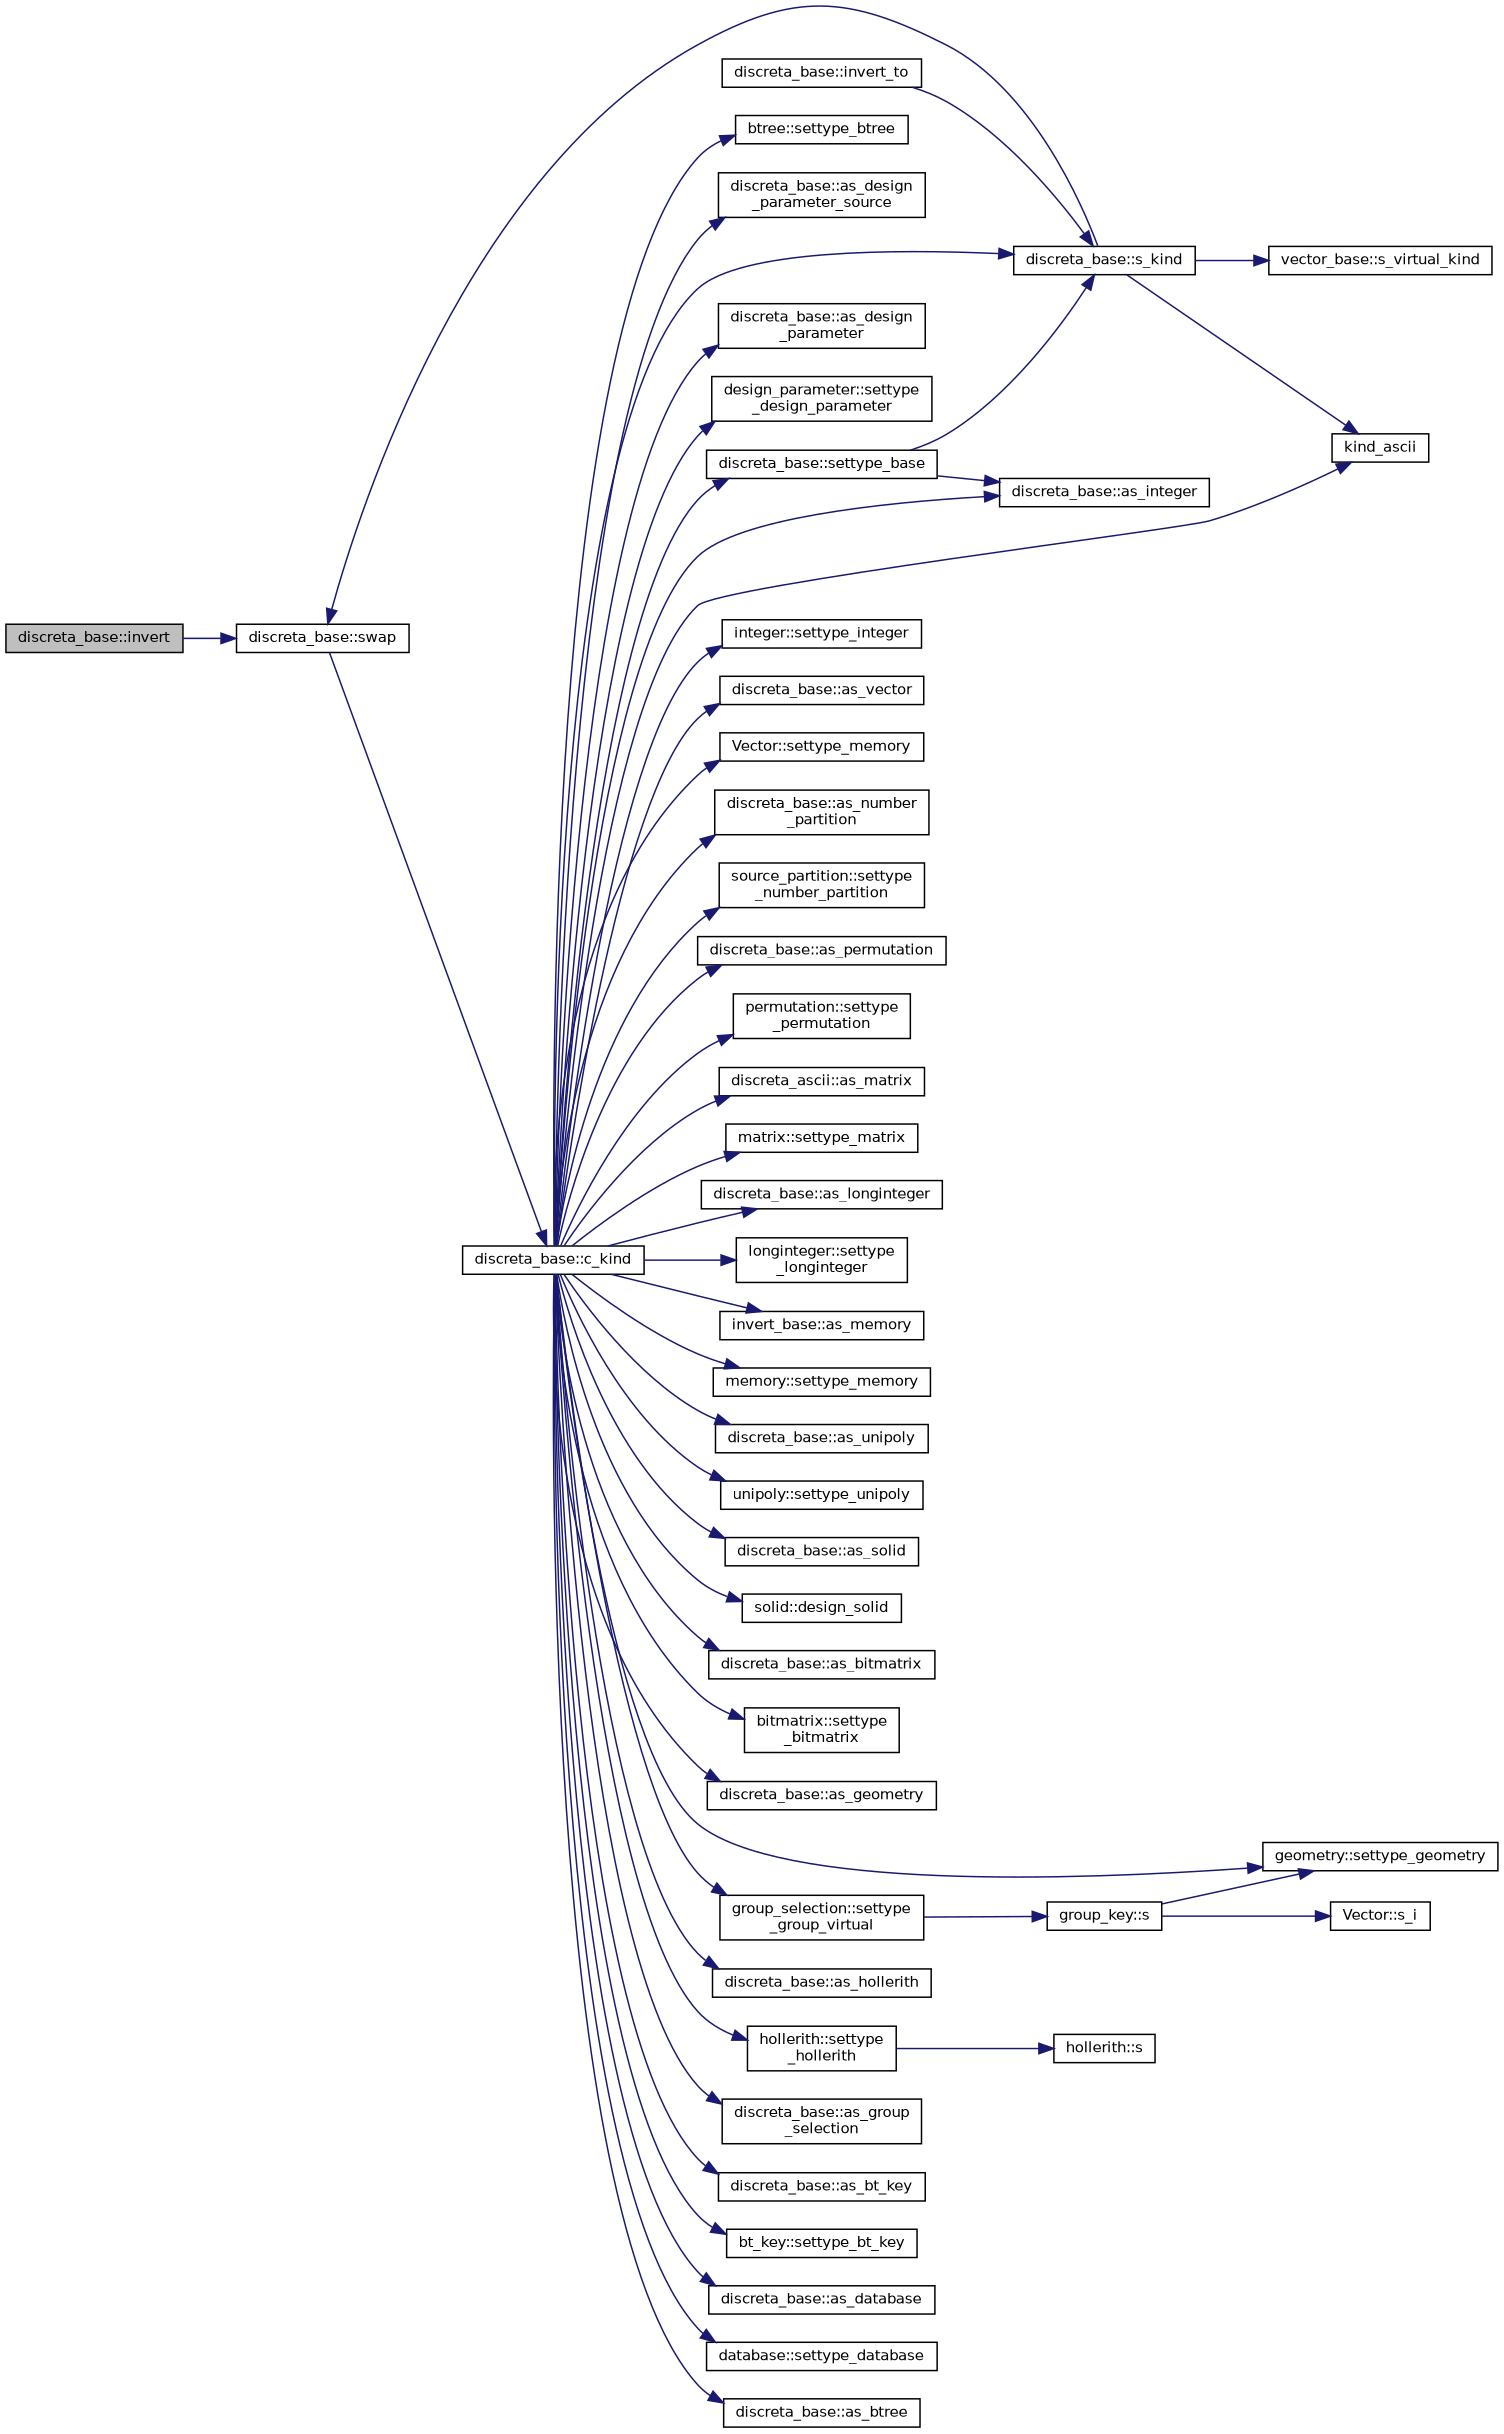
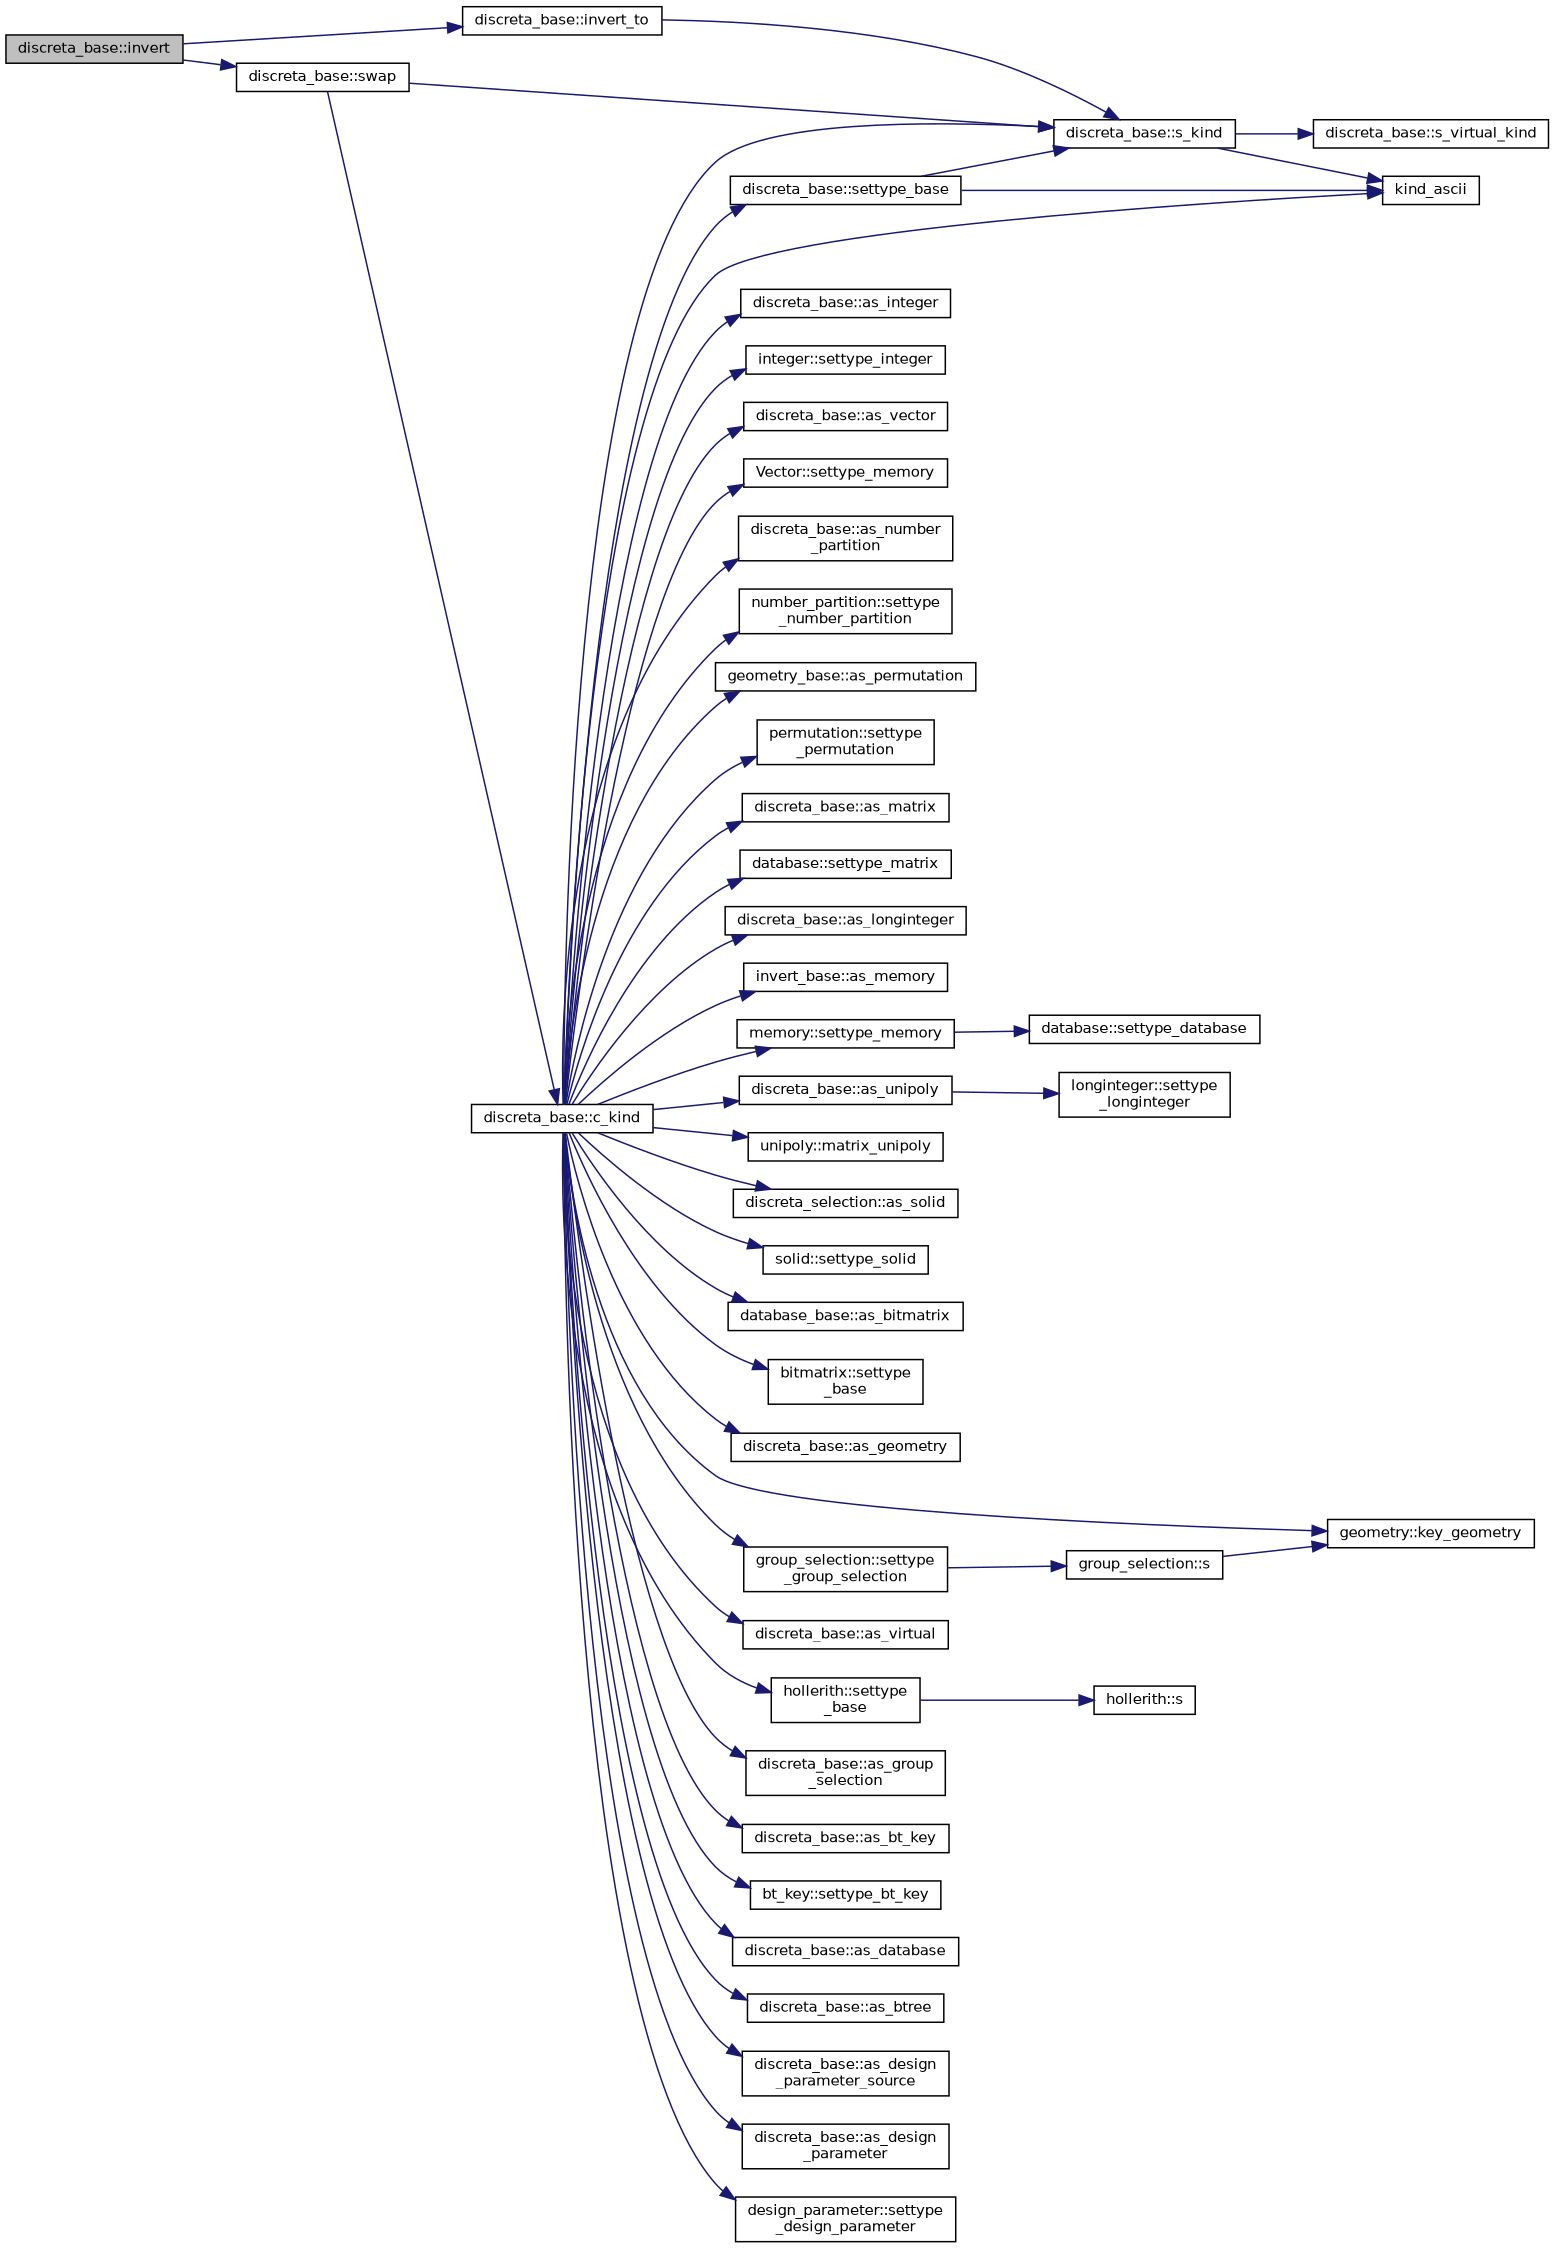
none -> (316, 36)
(629, 93) -> (724, 105)
(822, 130) -> none
(1380, 261) -> (1431, 134)
(961, 478) -> (1164, 190)
(822, 885) -> (846, 611)
(822, 951) -> (846, 677)
(822, 1082) -> (846, 808)
(822, 1138) -> (846, 864)
(683, 1260) -> (998, 1093)
(822, 1495) -> (846, 1147)
(822, 1552) -> (846, 1203)
(822, 1608) -> (846, 1260)
(822, 1665) -> (846, 1316)
(822, 1730) -> (846, 1382)
(1380, 1857) -> (1431, 1534)
(1104, 1916) -> (1145, 1565)
(1380, 1916) -> none
(822, 1918) -> (846, 1569)
(822, 1983) -> (846, 1635)
(595, 2004) -> (984, 1032)
(822, 2049) -> (846, 1700)
